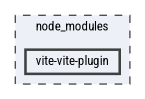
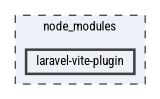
(73, 62) -> (80, 62)
